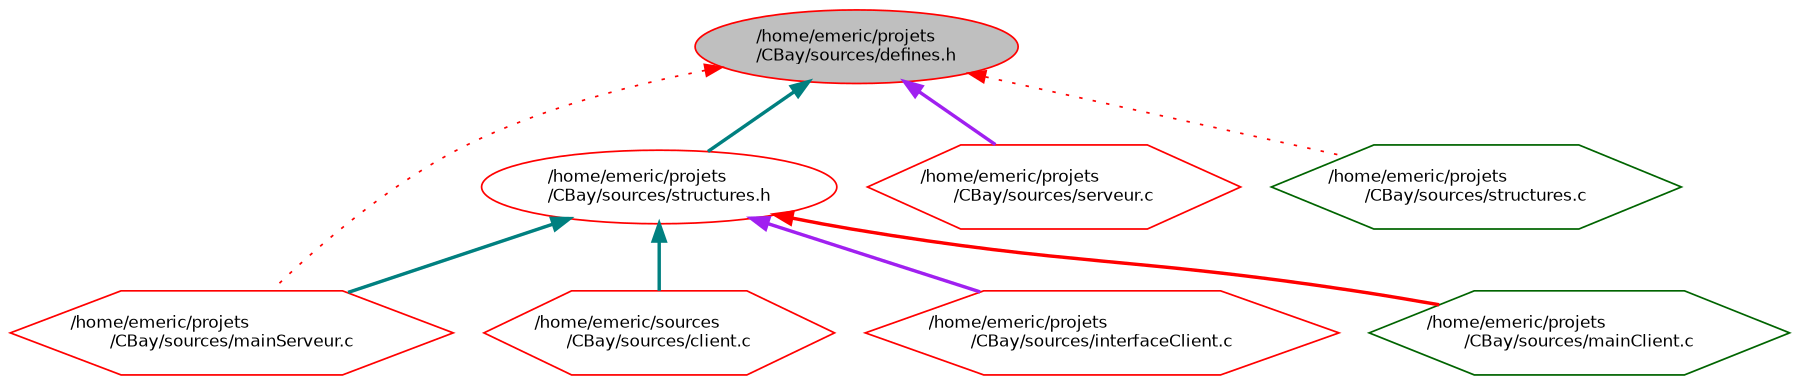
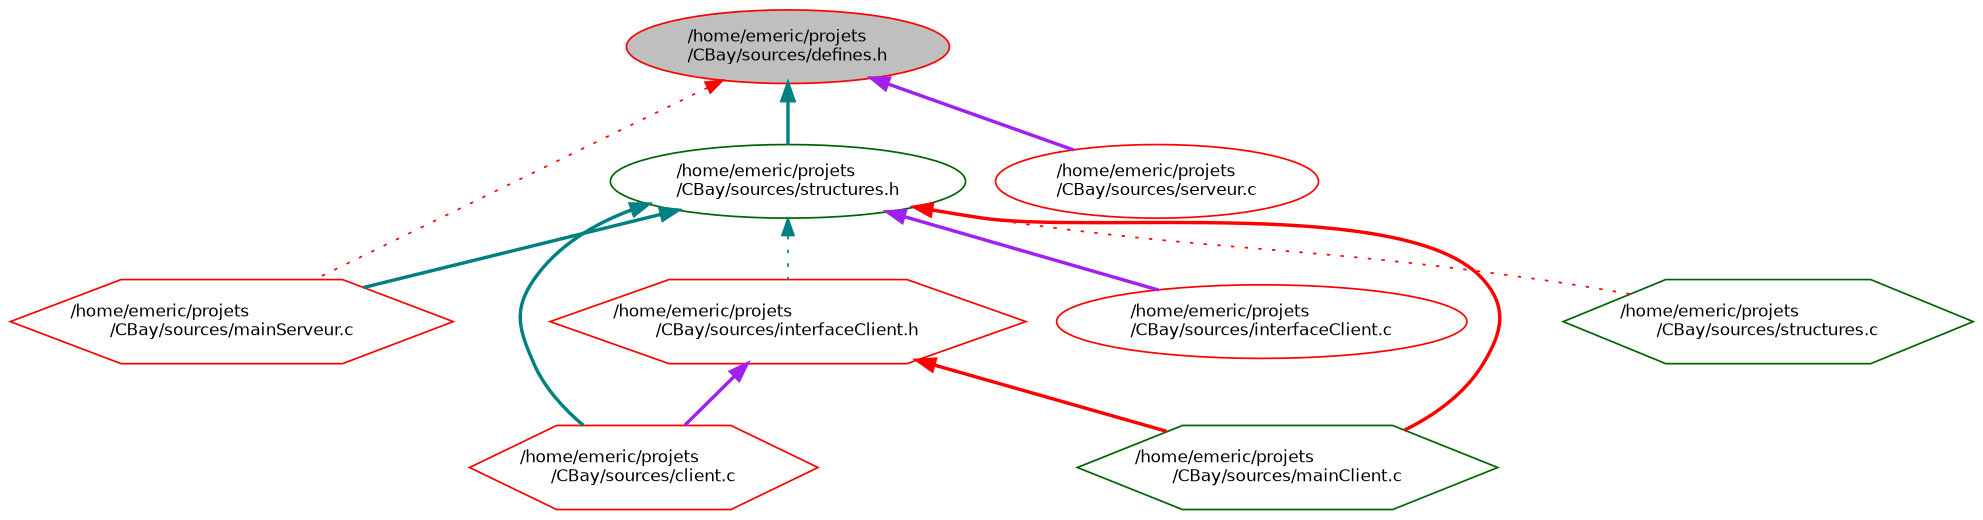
(1165, 117) -> (1281, 251)
(659, 187) -> (788, 181)
(1054, 187) -> (1157, 181)
none -> (788, 322)
(659, 333) -> (644, 468)
(1102, 333) -> (1262, 322)
